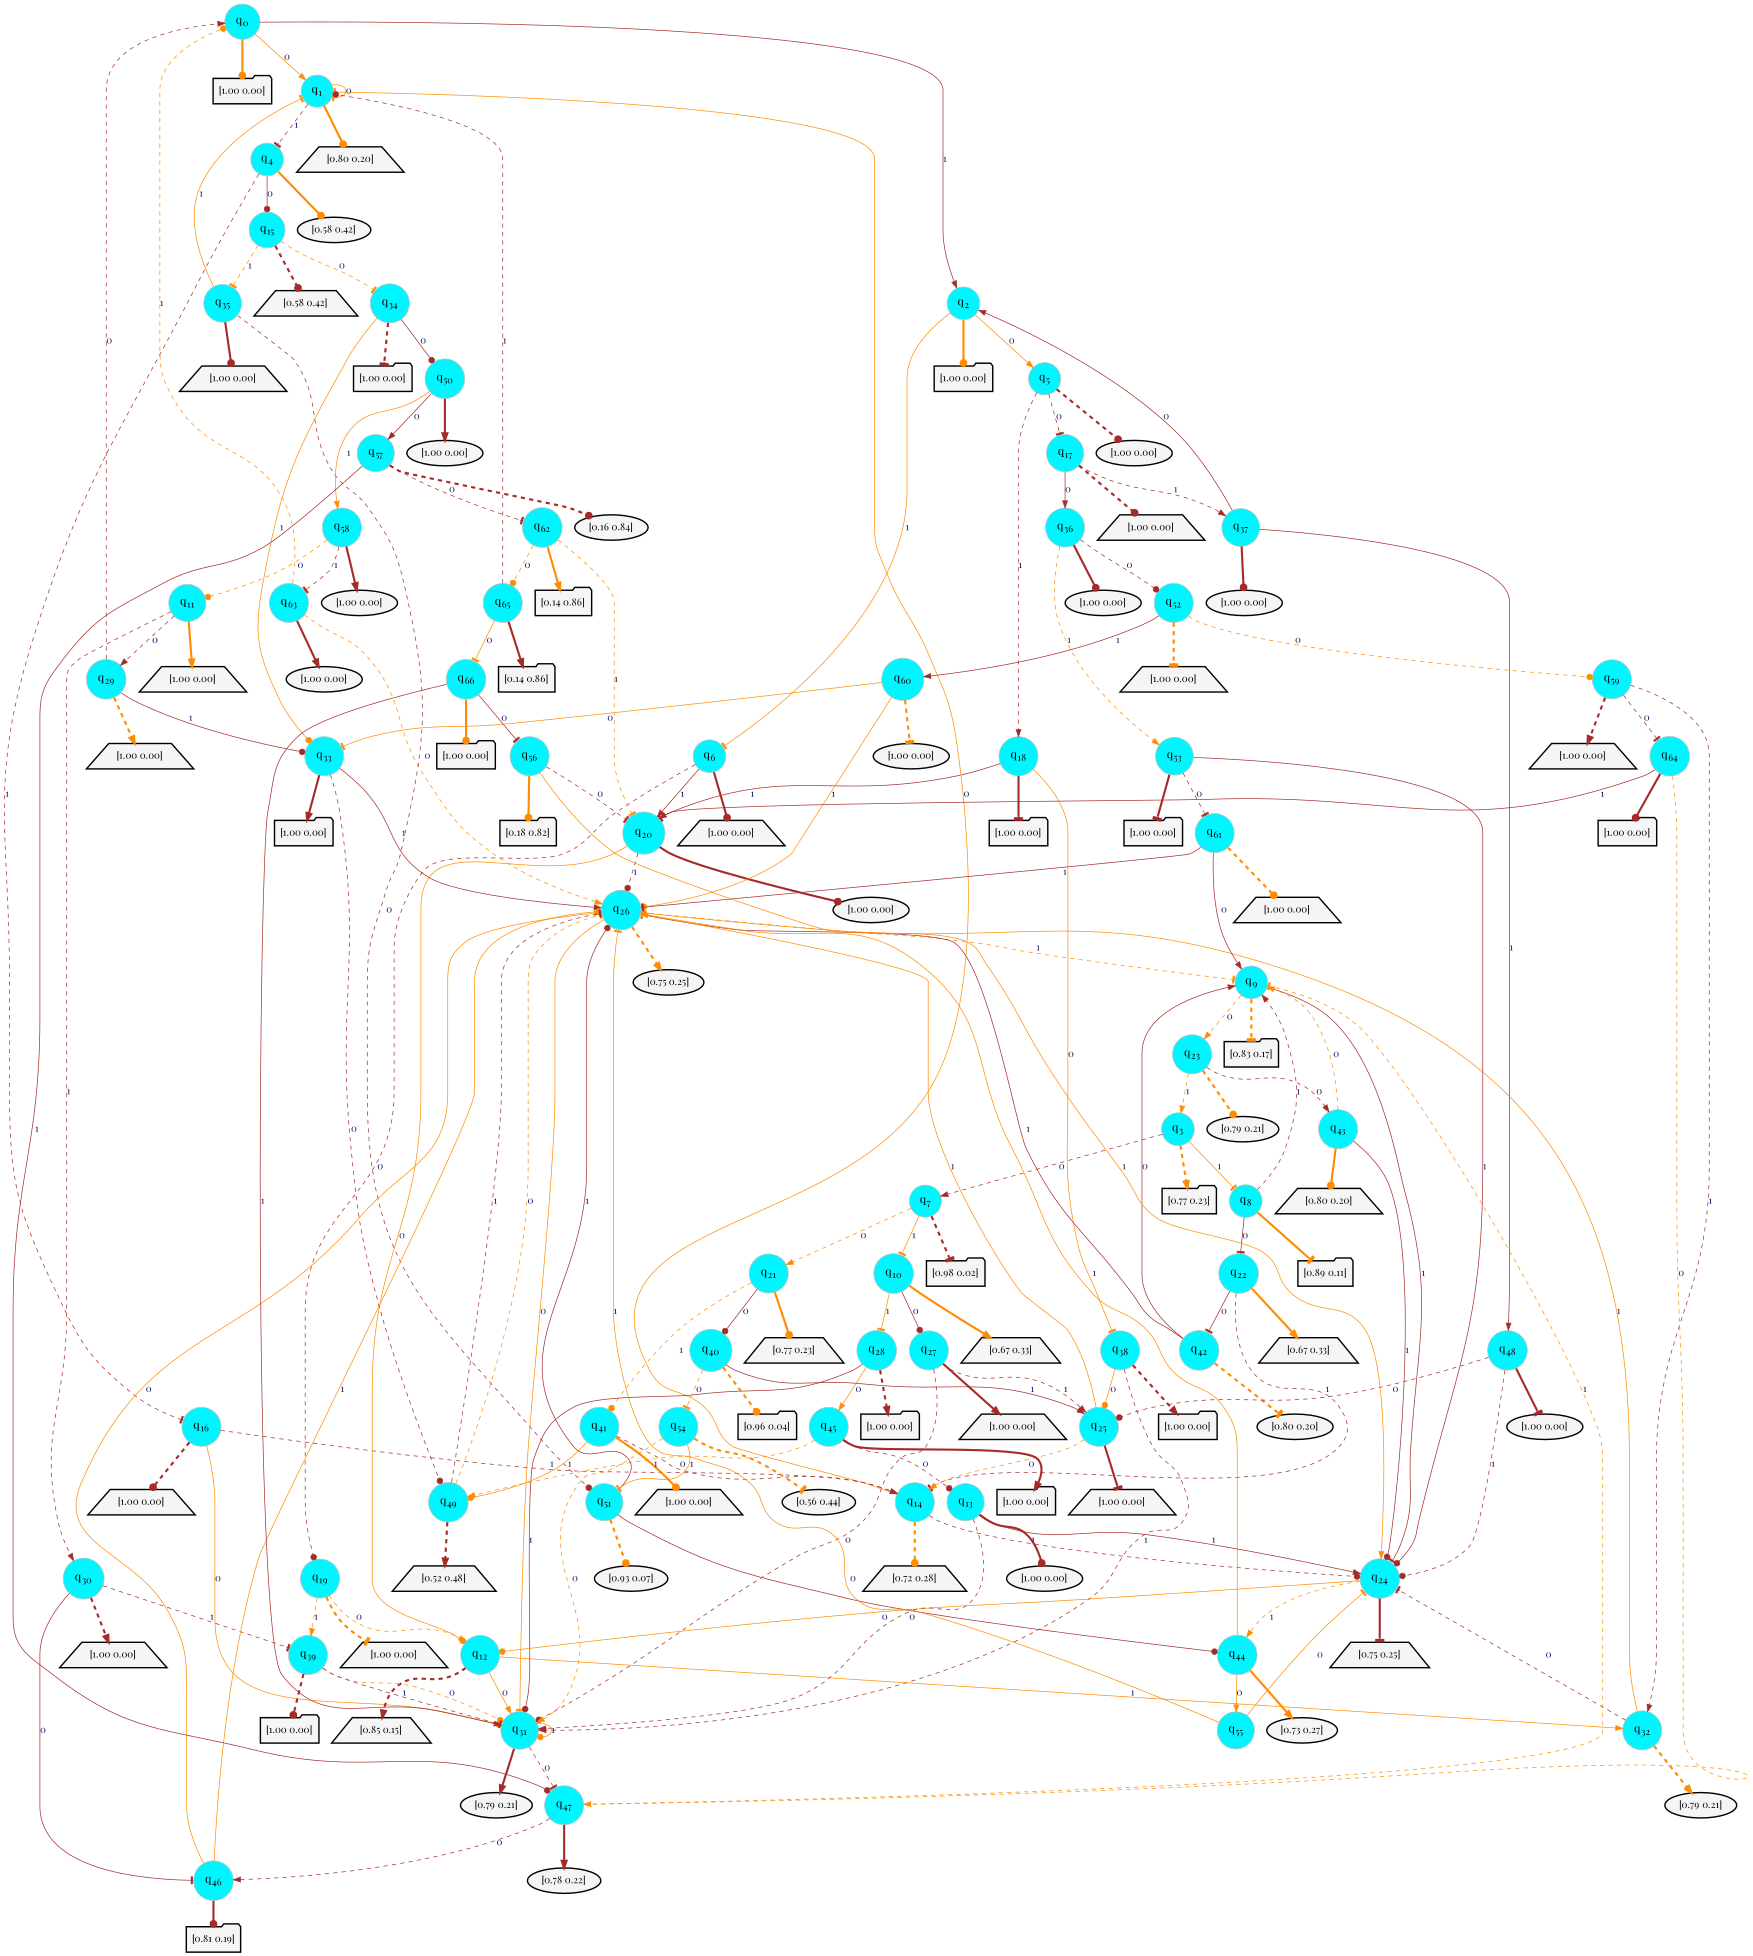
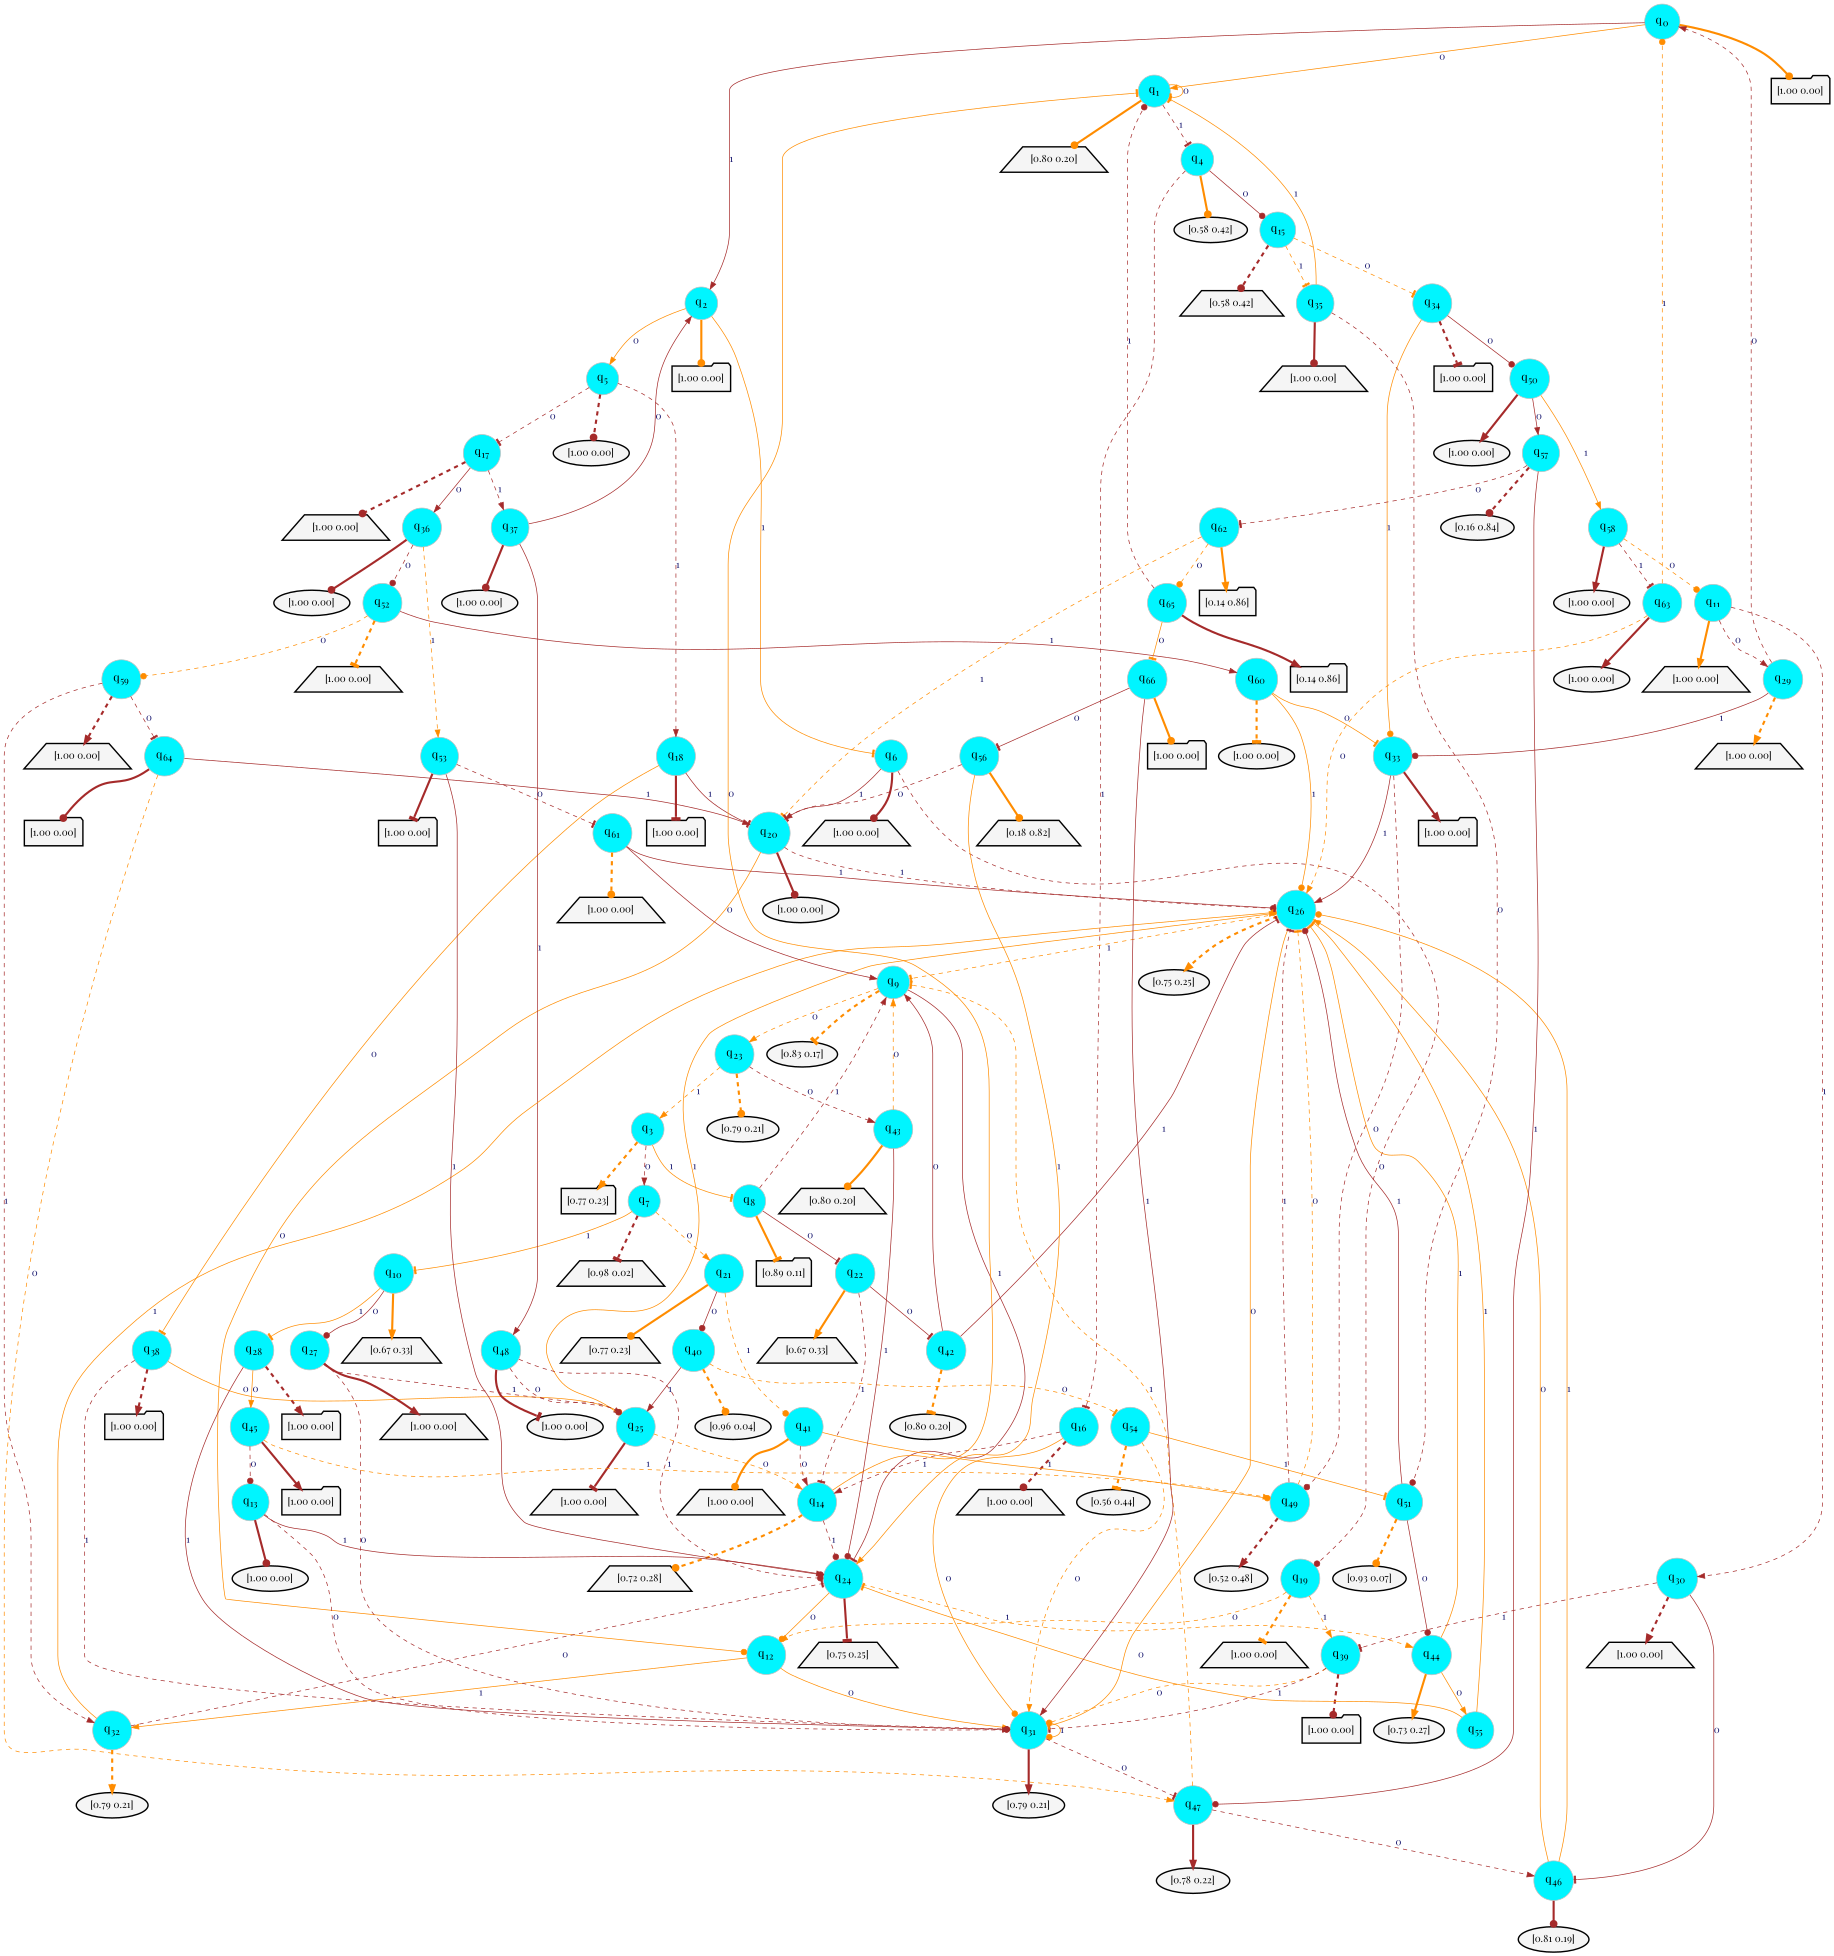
(528, 833) -> (1029, 833)
(1251, 1054) -> (802, 1054)
(956, 1274) -> (611, 1274)
(767, 1427) -> (733, 1427)
(444, 1579) -> (1231, 1579)
(381, 1730) -> none
(213, 1939) -> (1554, 1939)
